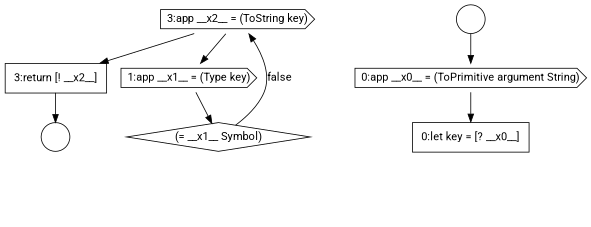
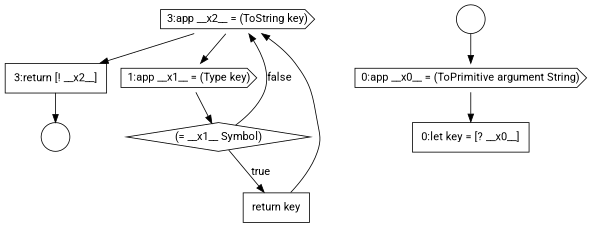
none -> (276, 207)
